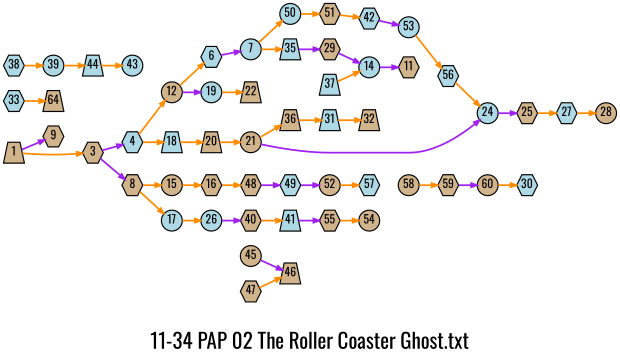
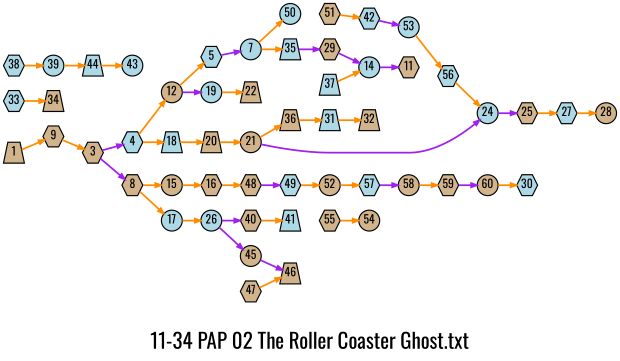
(307, 14) -> none
(211, 57) -> (211, 57)
(53, 101) -> (53, 101)
(30, 146) -> (30, 146)
(50, 155) -> (70, 143)
(307, 185) -> (307, 185)
none -> (386, 185)
(306, 221) -> none
none -> (229, 236)
